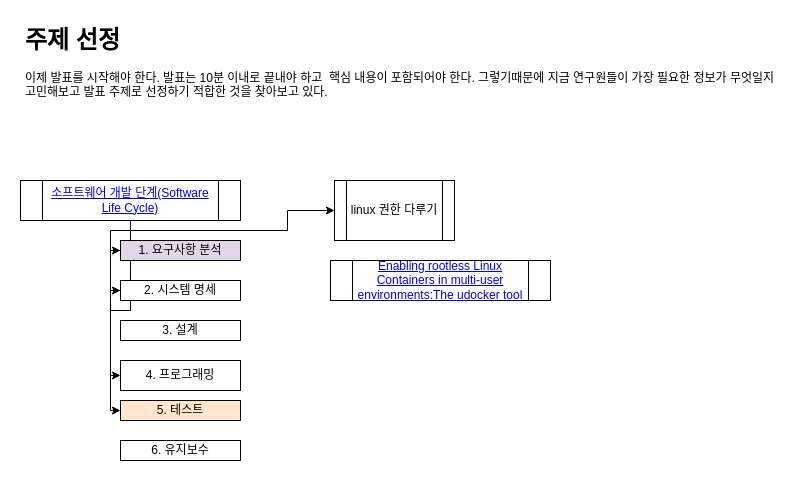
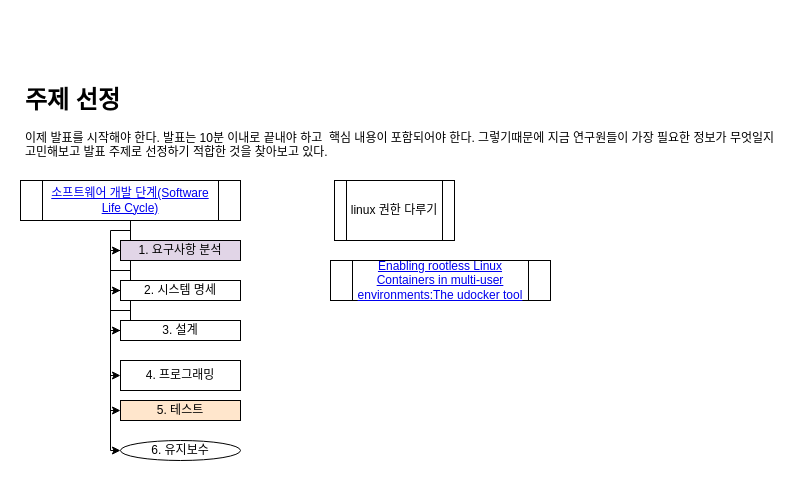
(401, 61) -> (401, 121)
(240, 231) -> (111, 433)
none -> (121, 271)
(181, 451) -> (181, 451)
